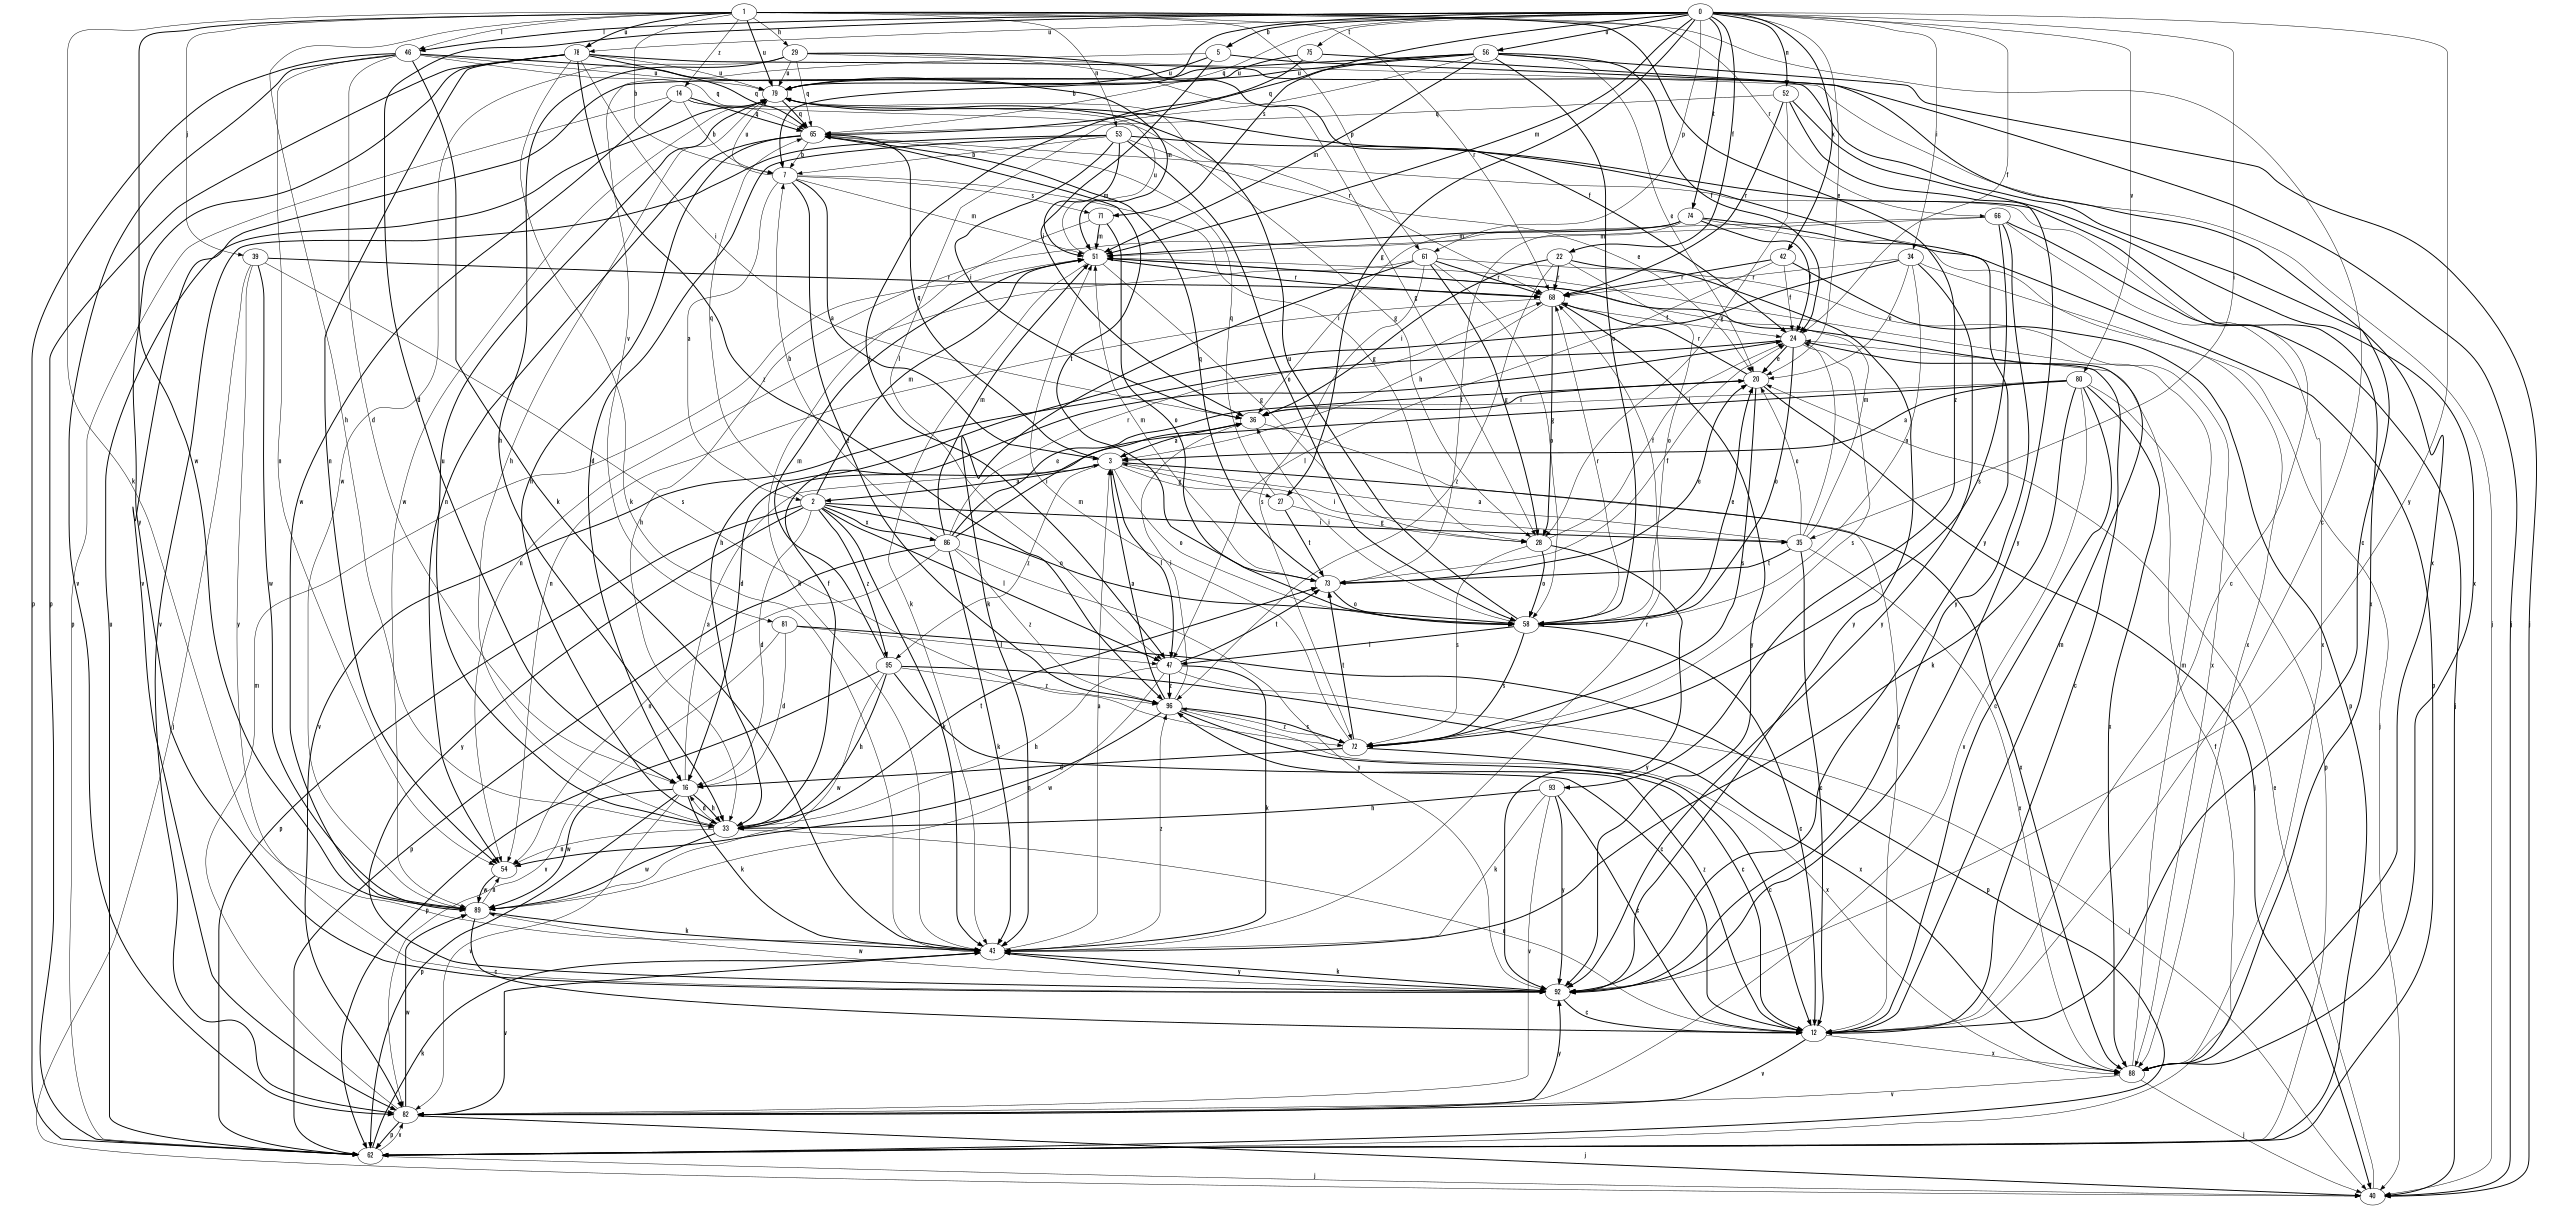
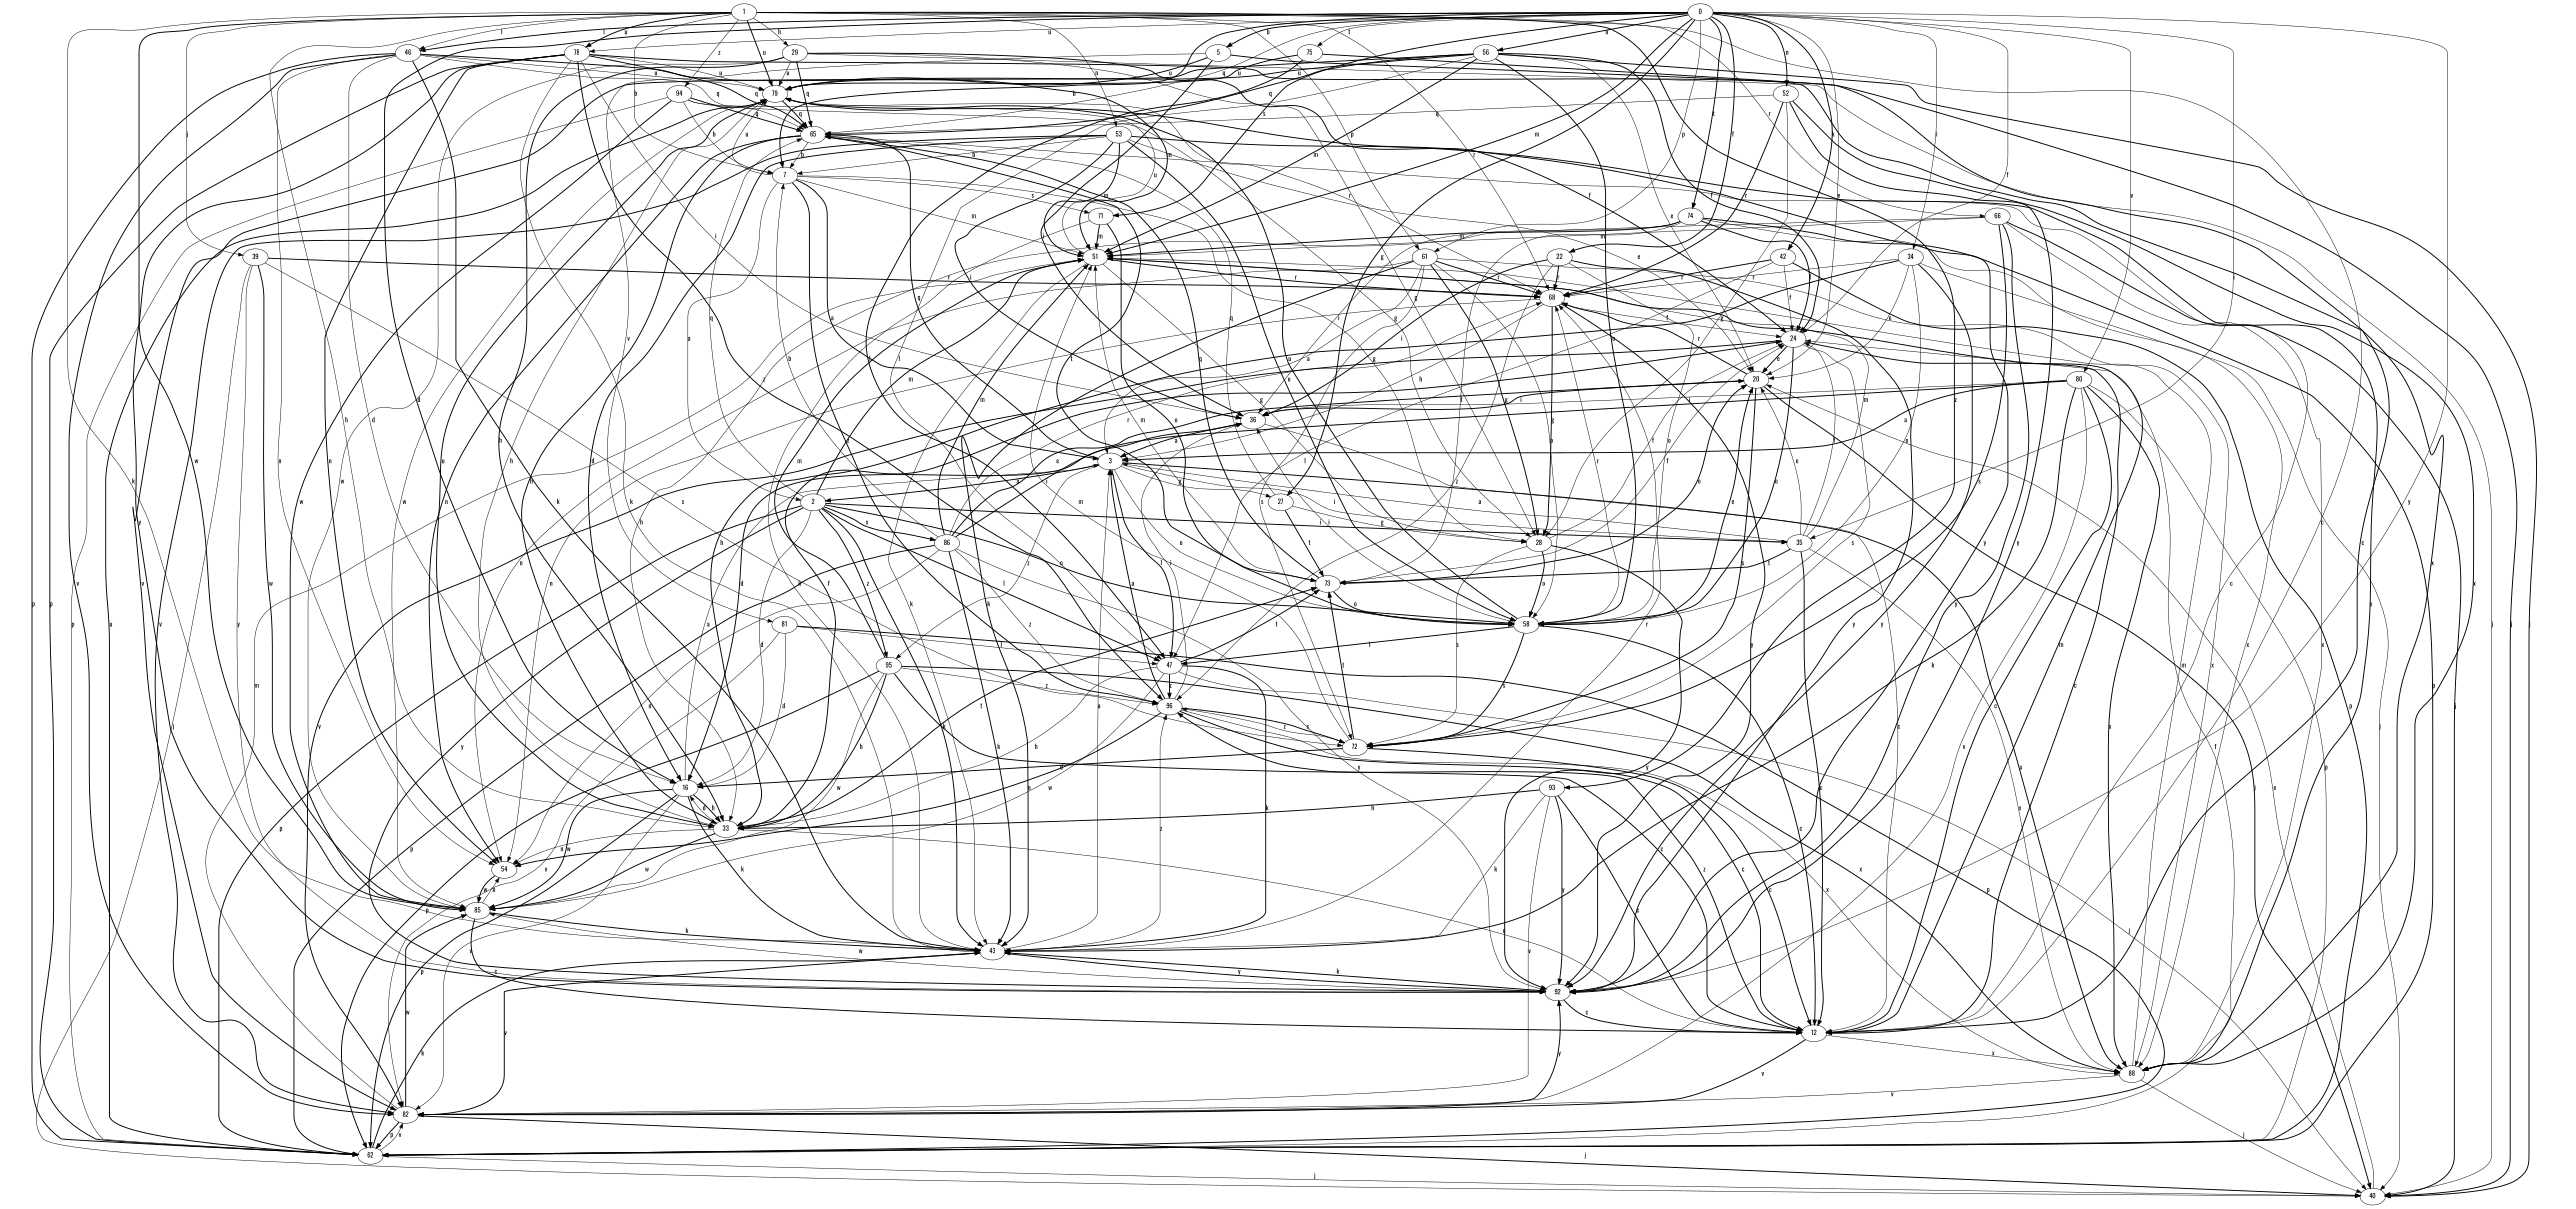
(803, 92) -> (803, 92)
(679, 94) -> (679, 94)
none -> (1261, 370)
(478, 911) -> (478, 911)
